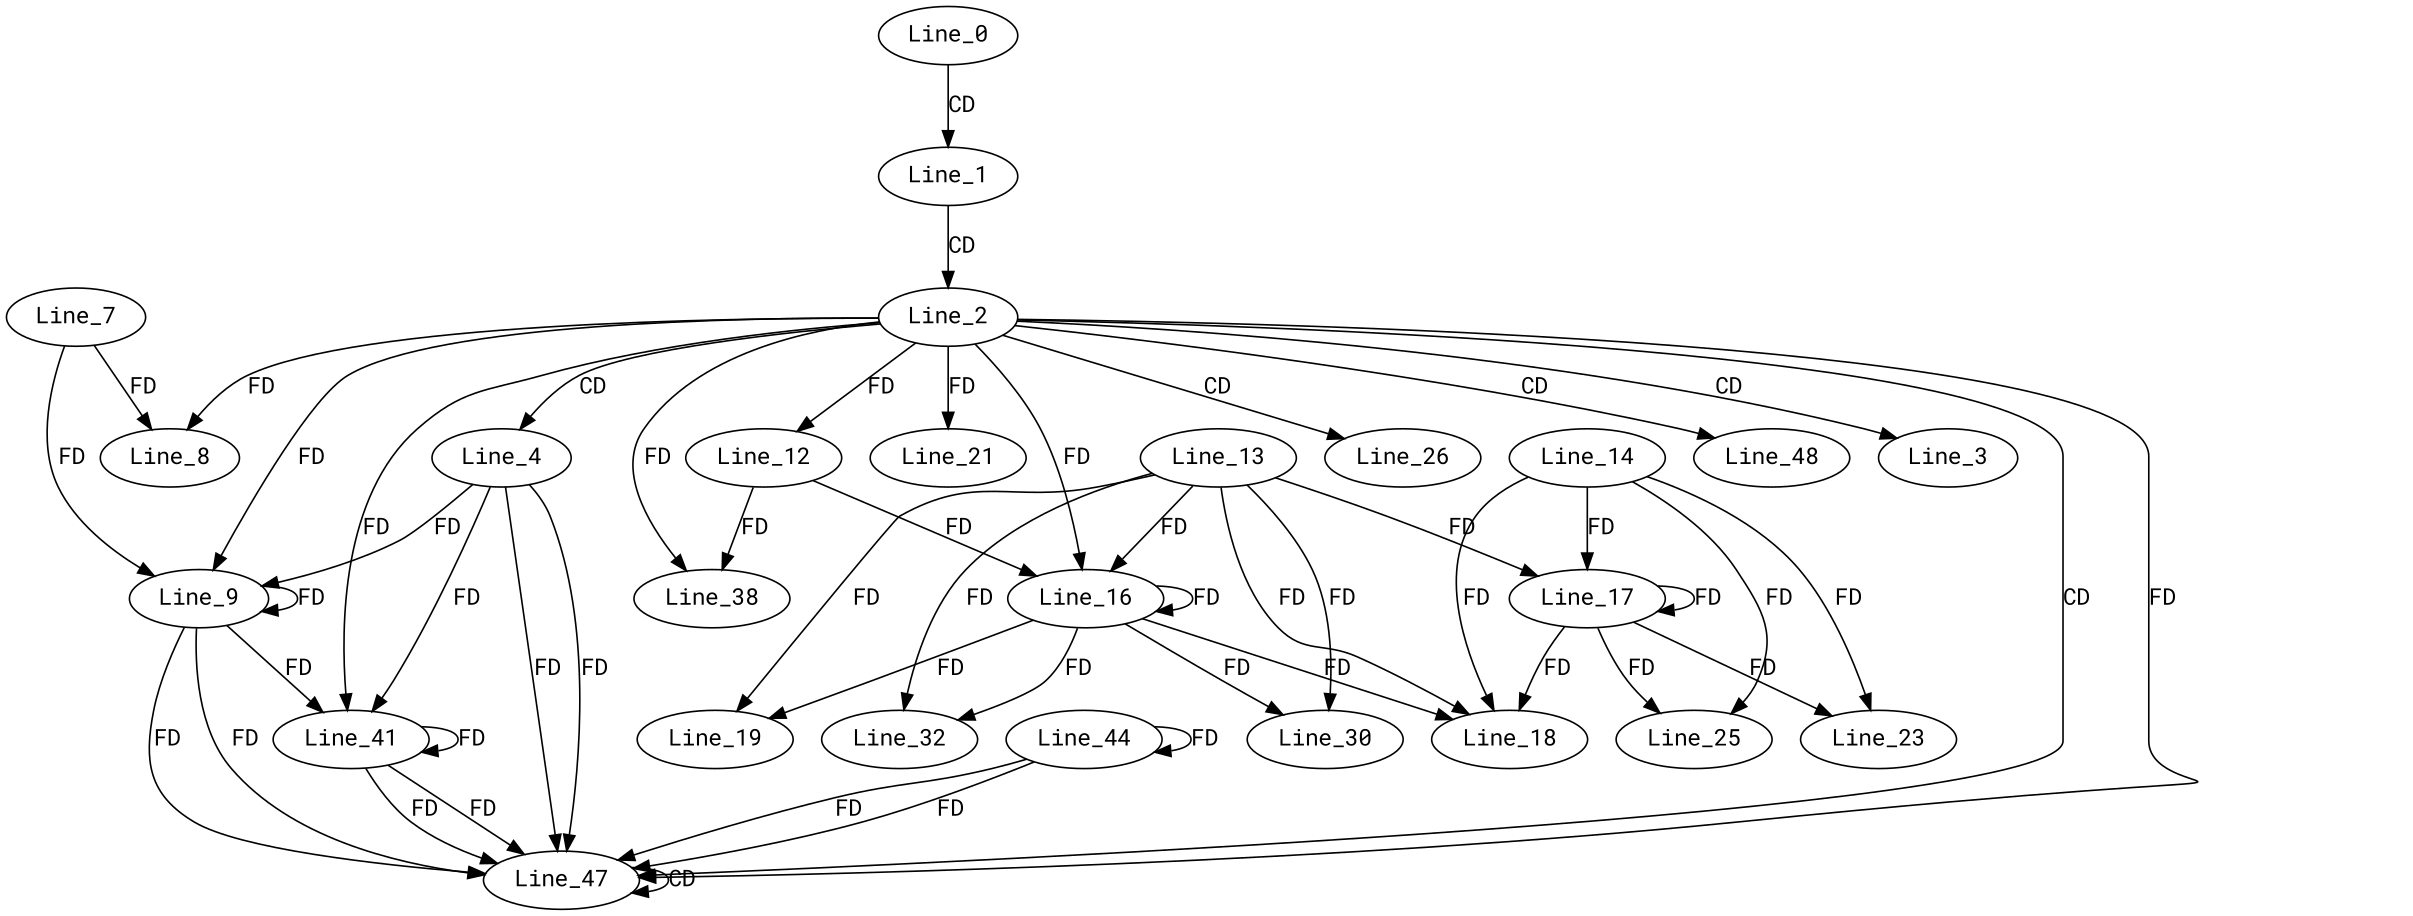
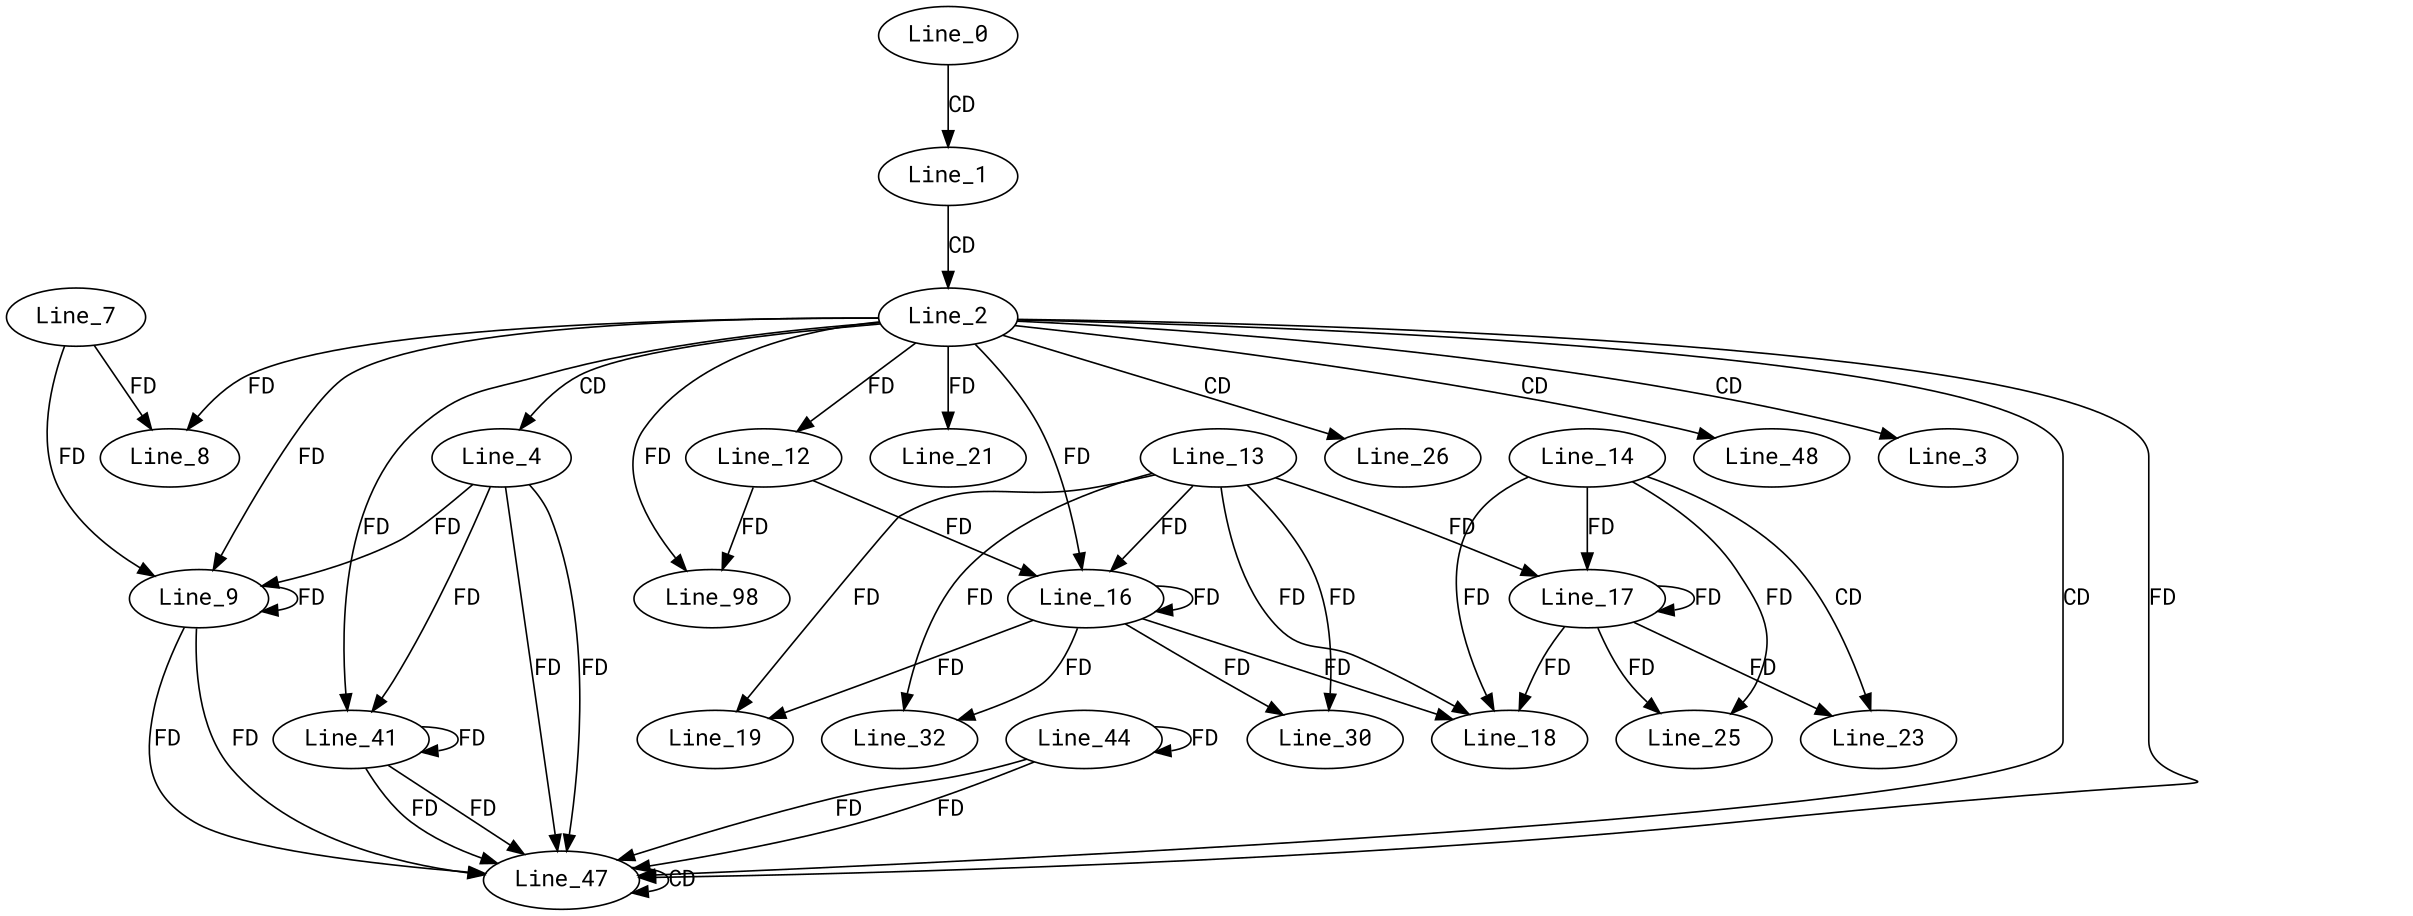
(712, 599) -> (712, 599)
(1849, 599) -> (1849, 599)
(269, 663) -> none
